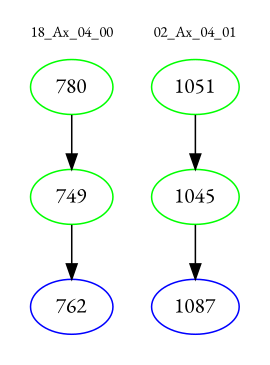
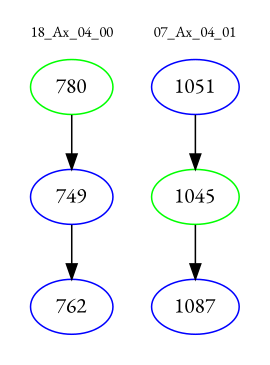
(195, 33) -> (195, 33)
(195, 87) -> (195, 87)
(72, 197) -> (72, 197)
